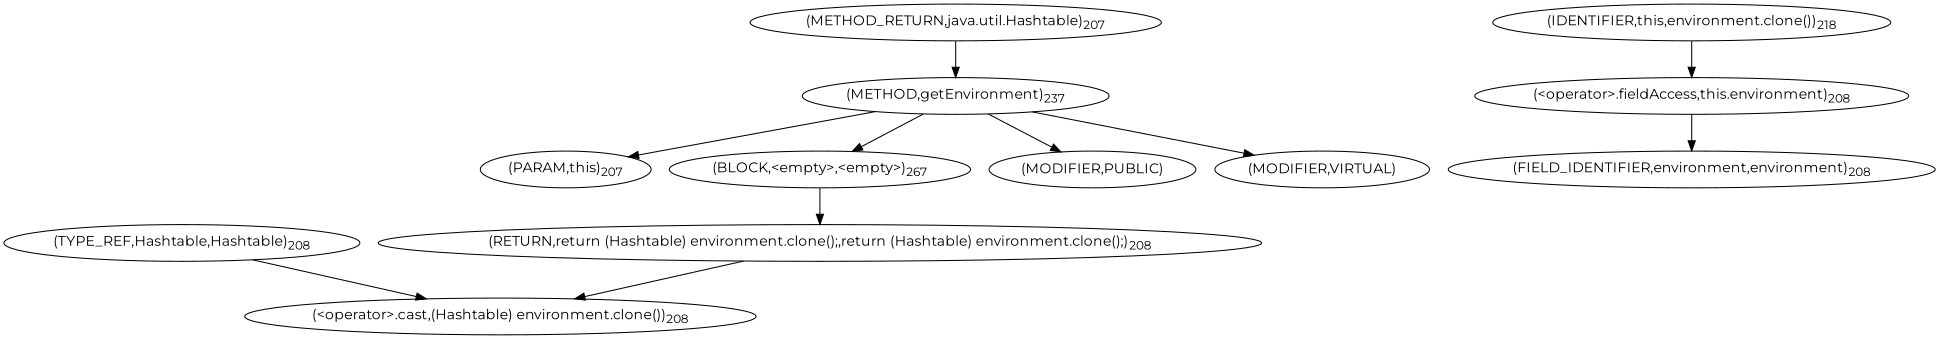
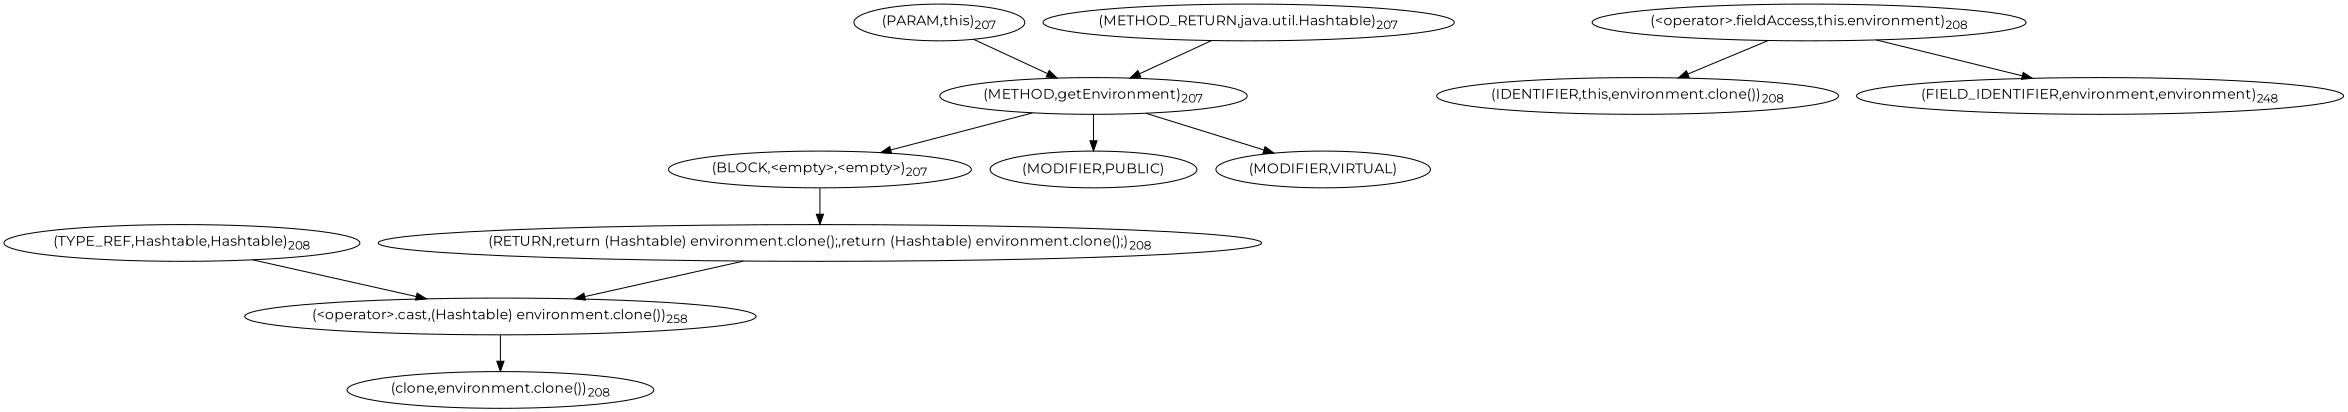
(1827, 21) -> (1773, 94)
(1692, 54) -> (1728, 57)
(1055, 94) -> (1193, 94)
(757, 133) -> (1011, 56)
(917, 168) -> (917, 168)
(1860, 168) -> (2268, 94)
(678, 315) -> (678, 315)
none -> (500, 390)
